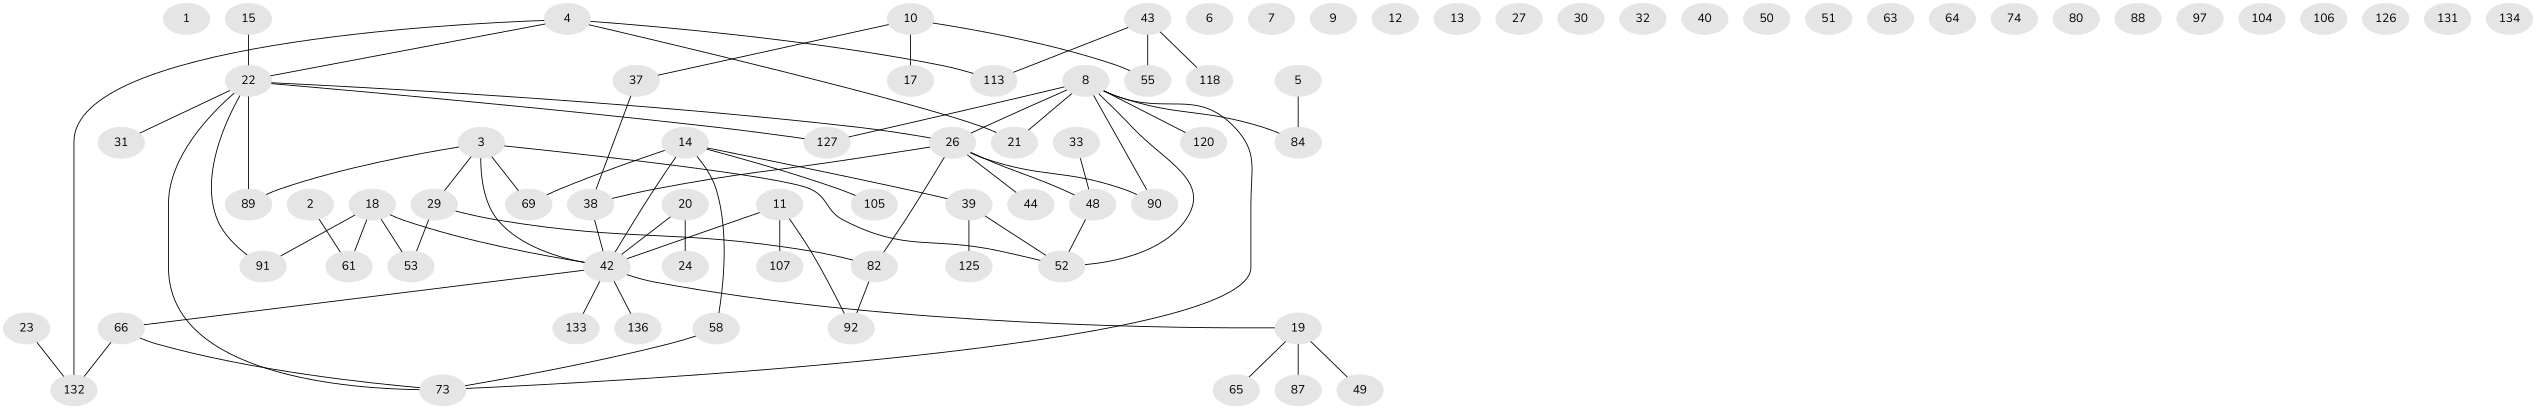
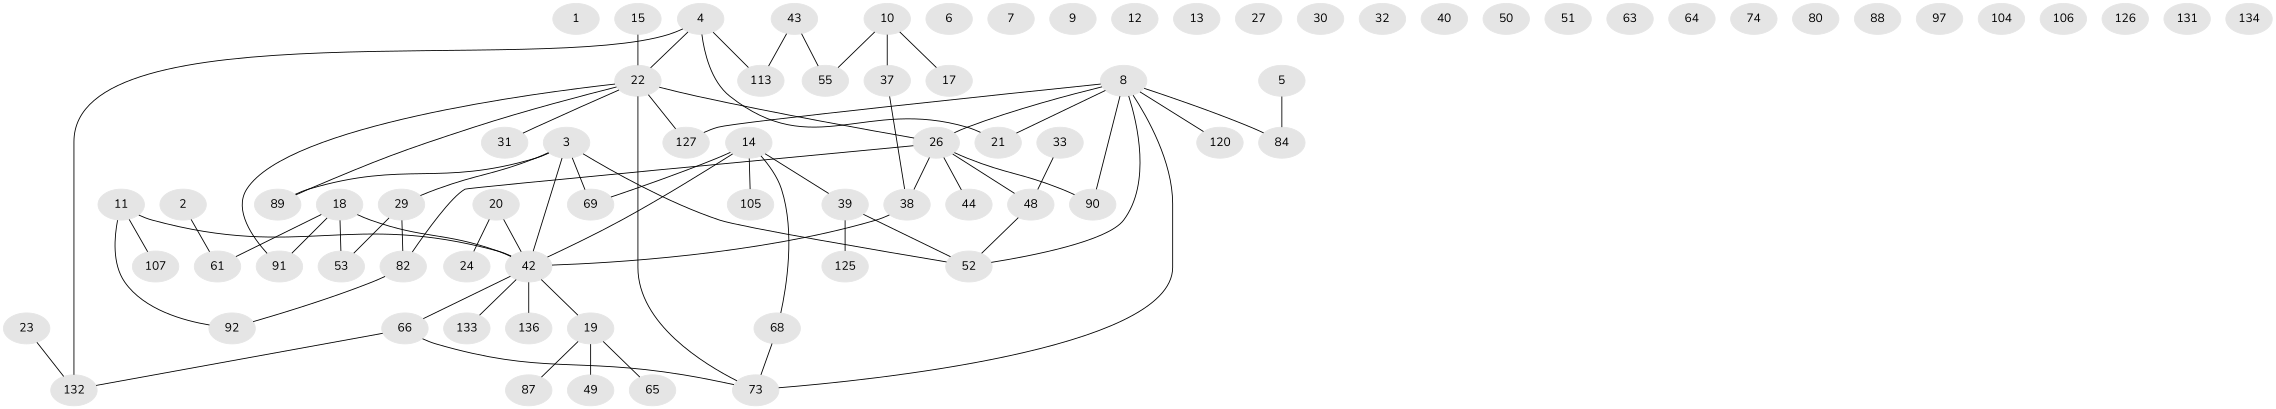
(1210, 81) -> none
(716, 328) -> (777, 328)
